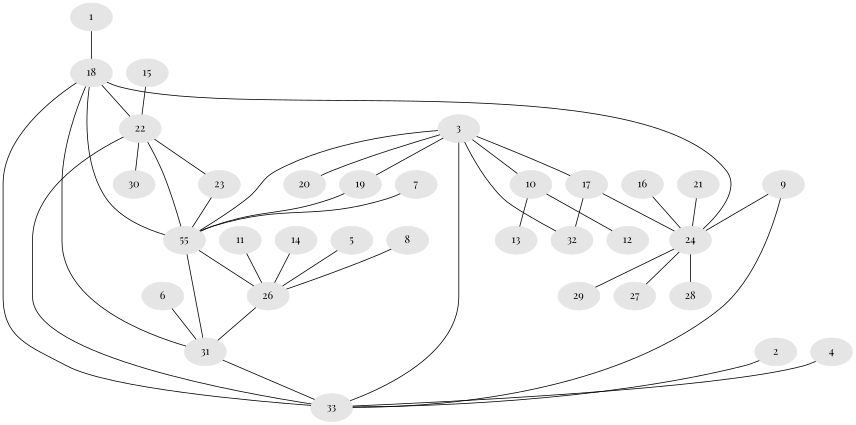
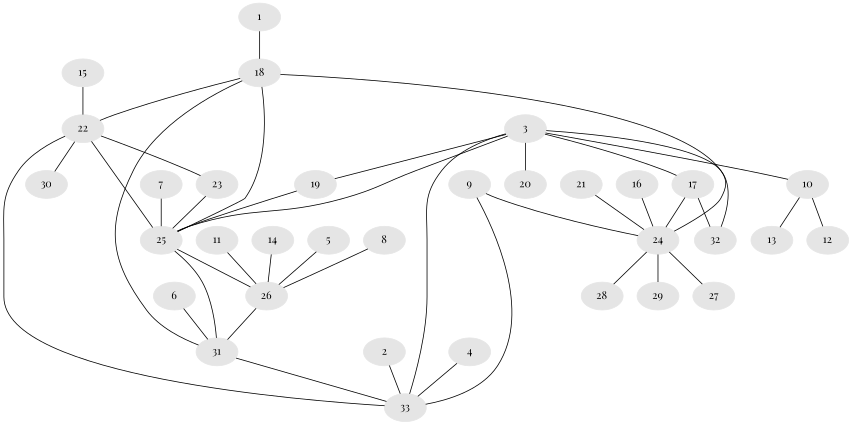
(184, 240) -> (161, 240)
(25, 343) -> none
